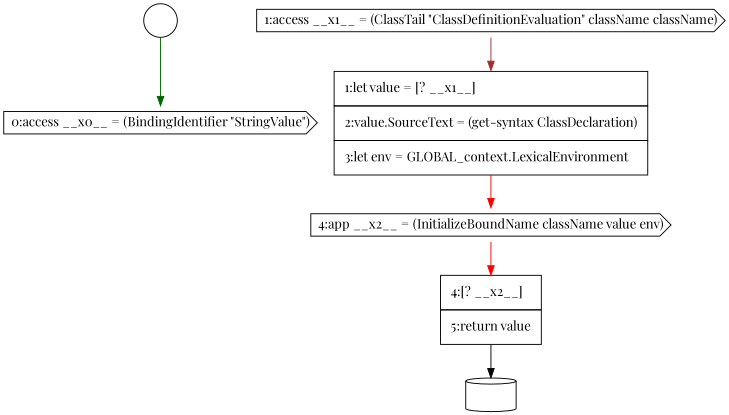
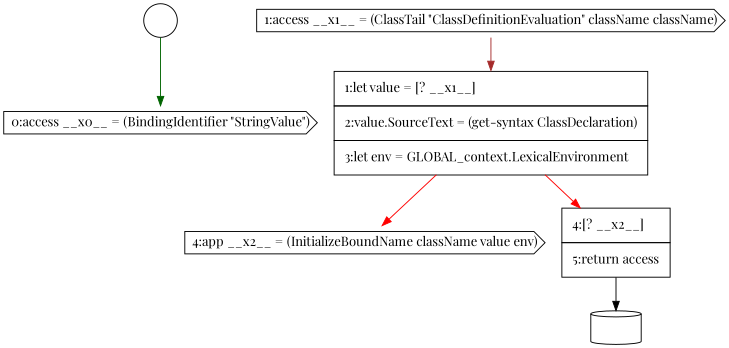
(491, 254) -> (559, 188)
(491, 327) -> (616, 259)
